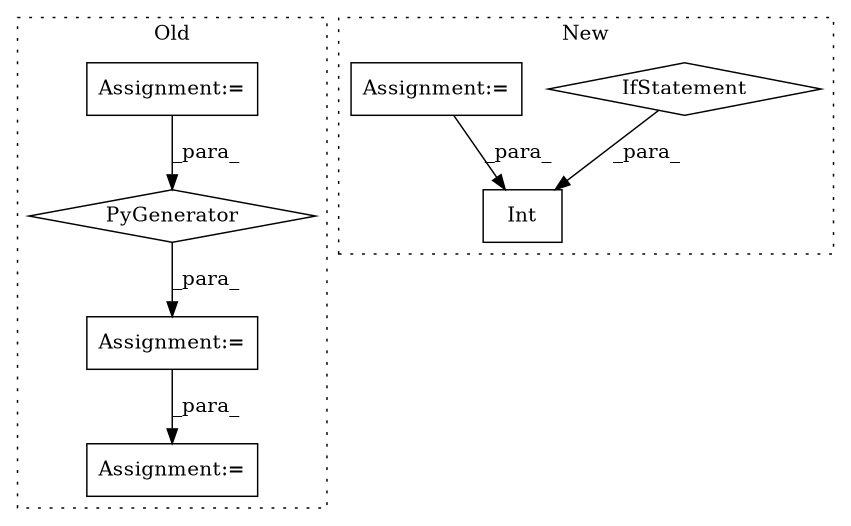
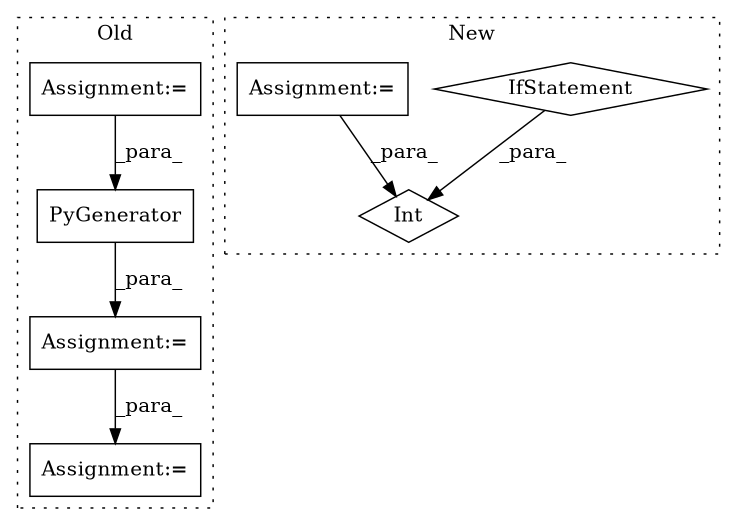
(172, 216) -> (115, 216)
(523, 216) -> (409, 216)
